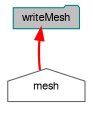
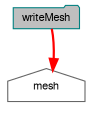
(39, 55) -> (54, 44)
